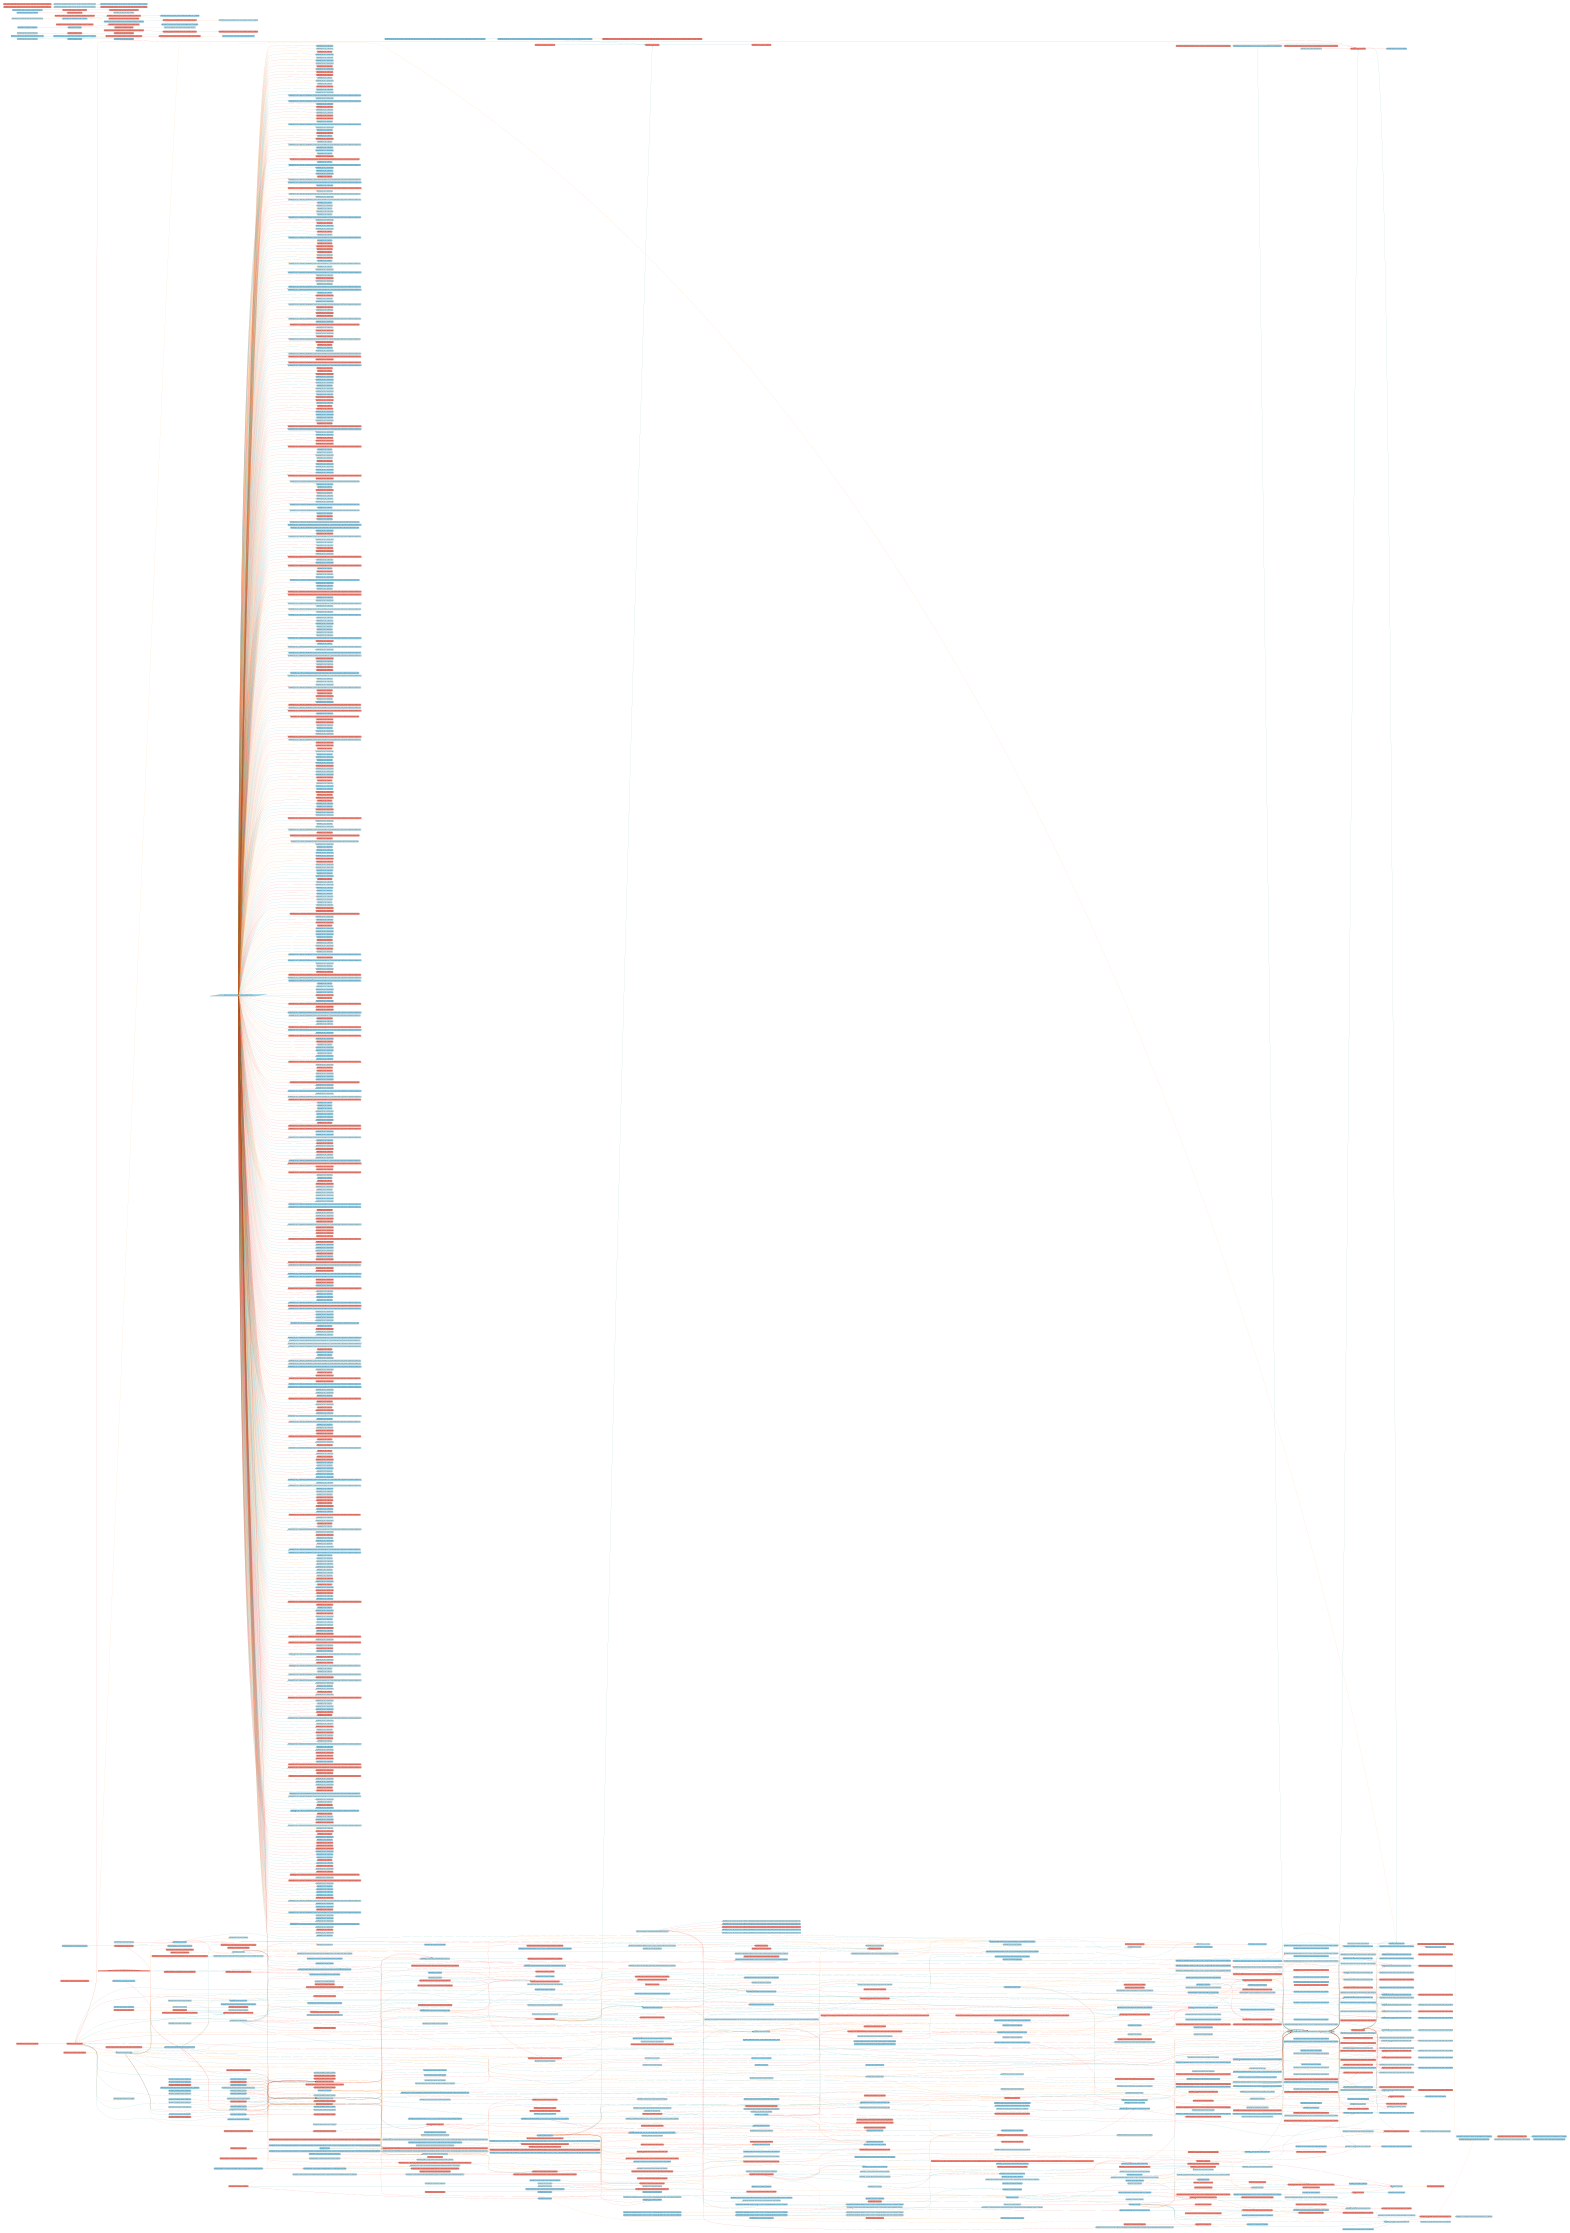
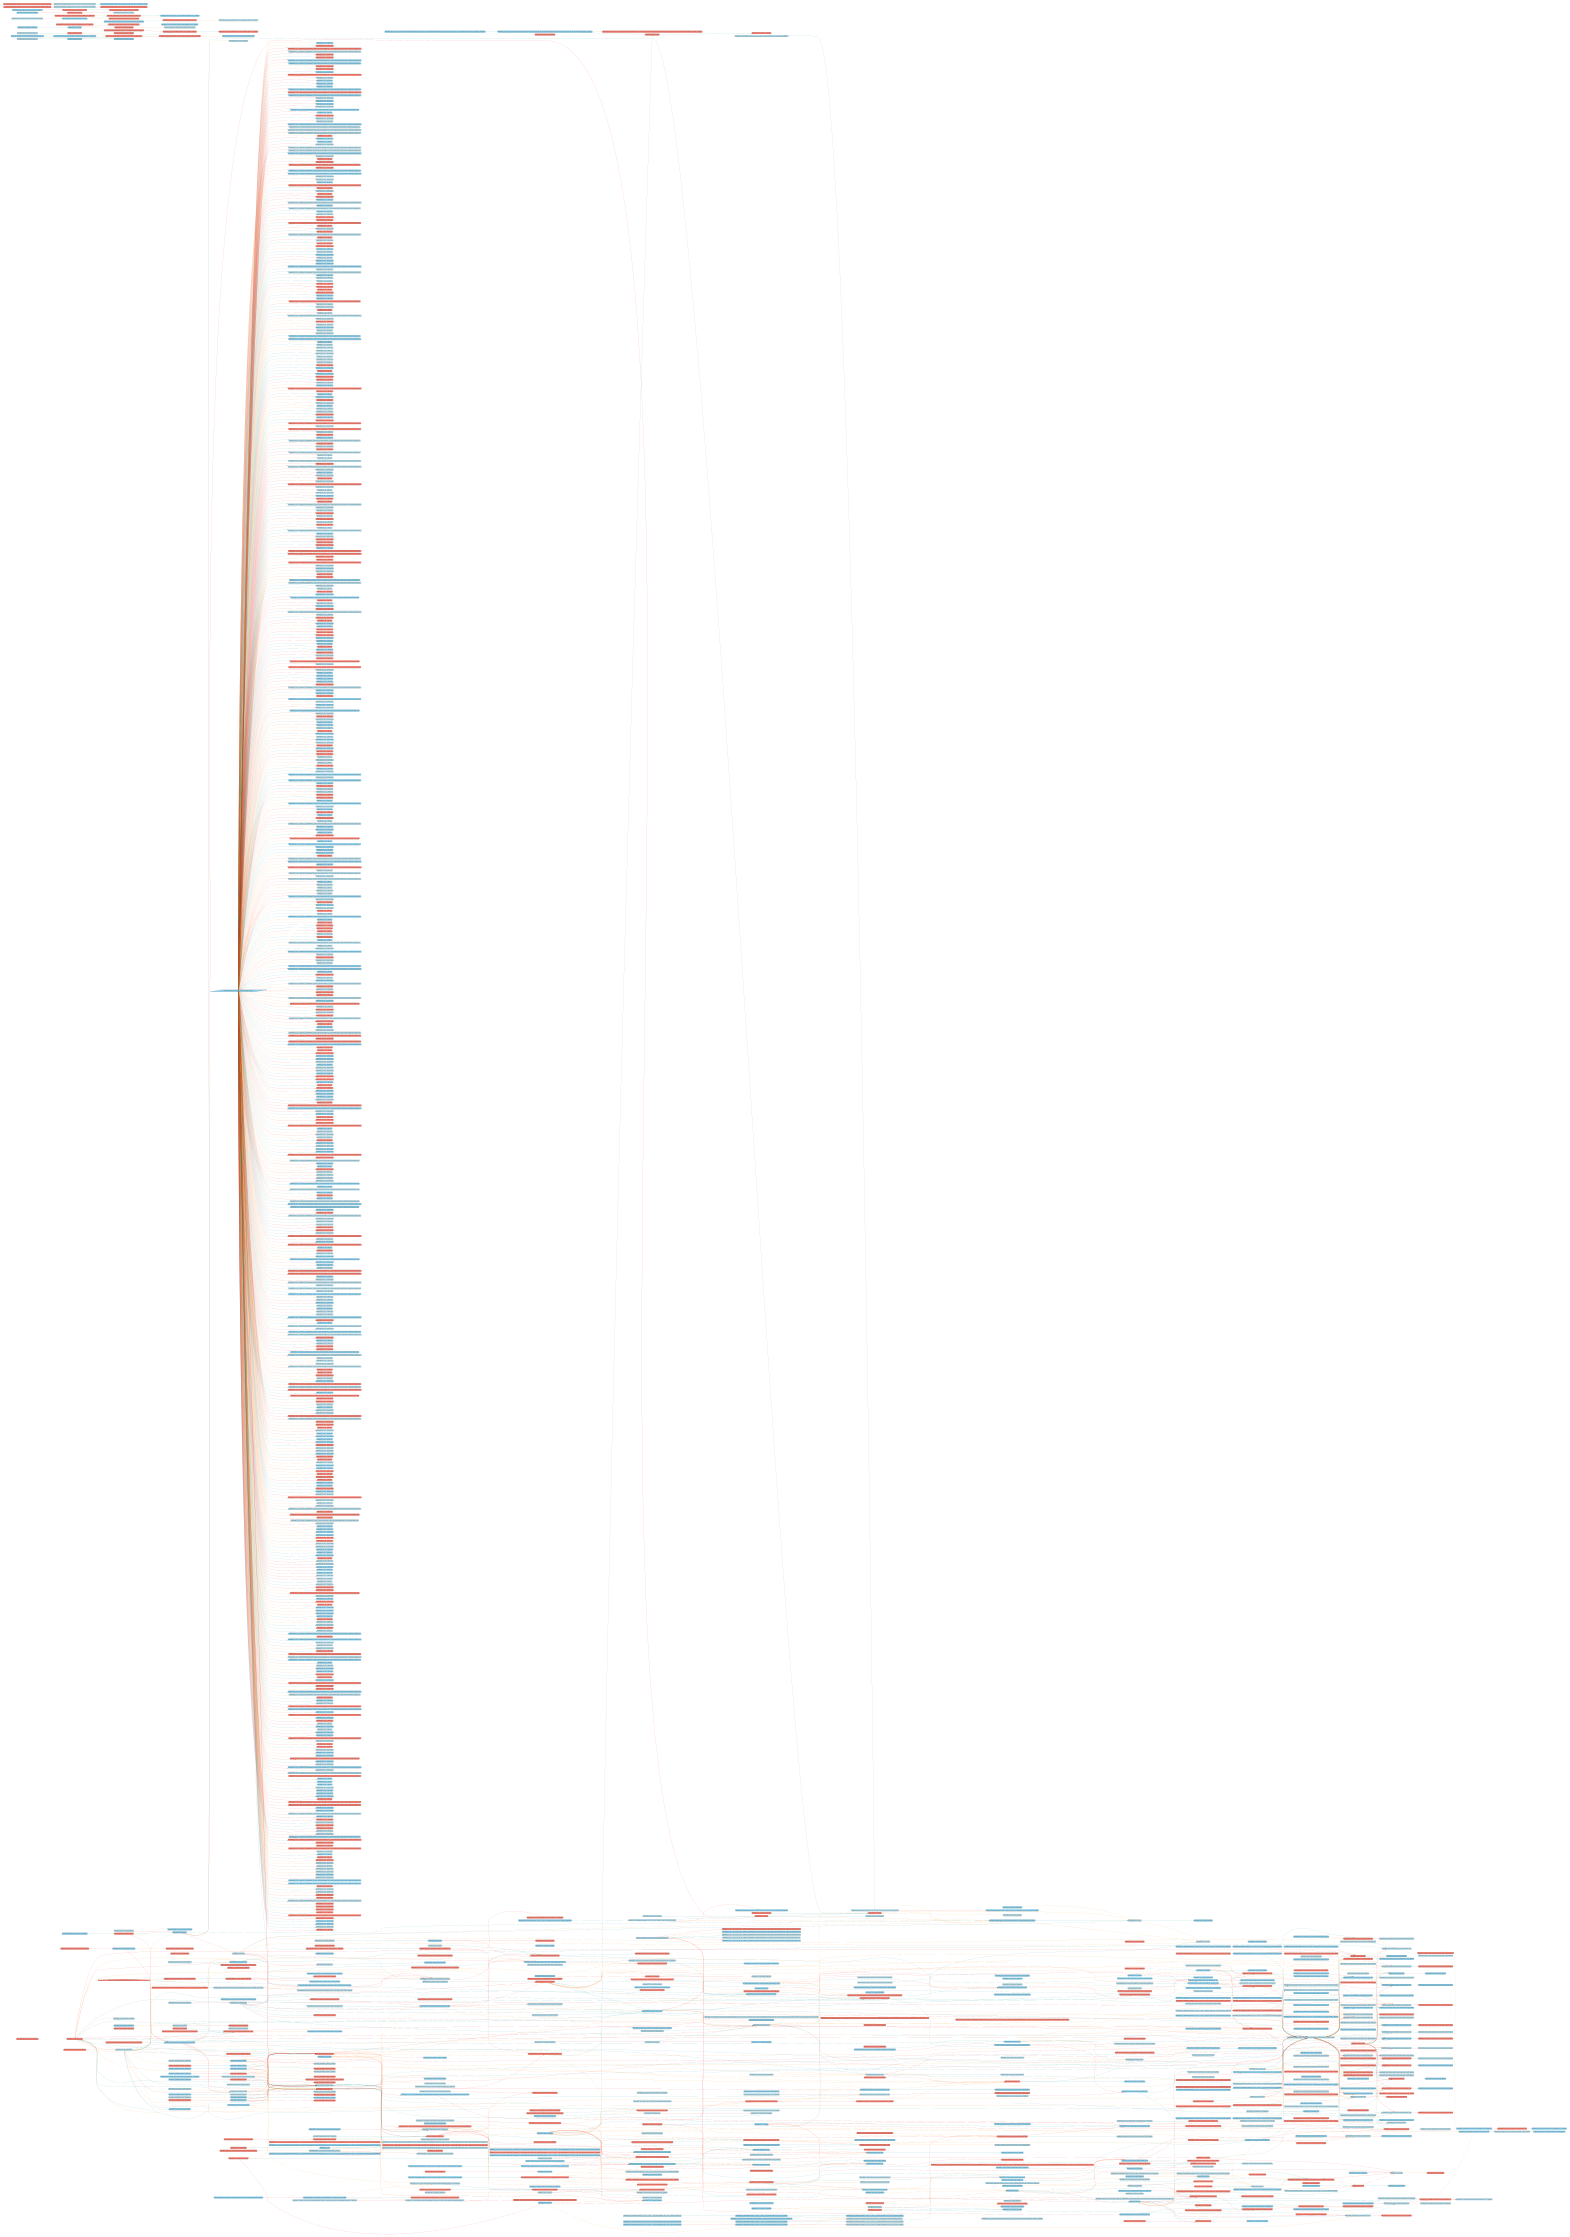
(325, 1050) -> none
